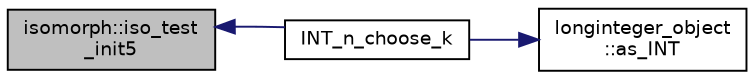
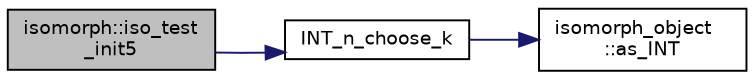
(260, 27) -> (240, 53)
(643, 40) -> (643, 40)
